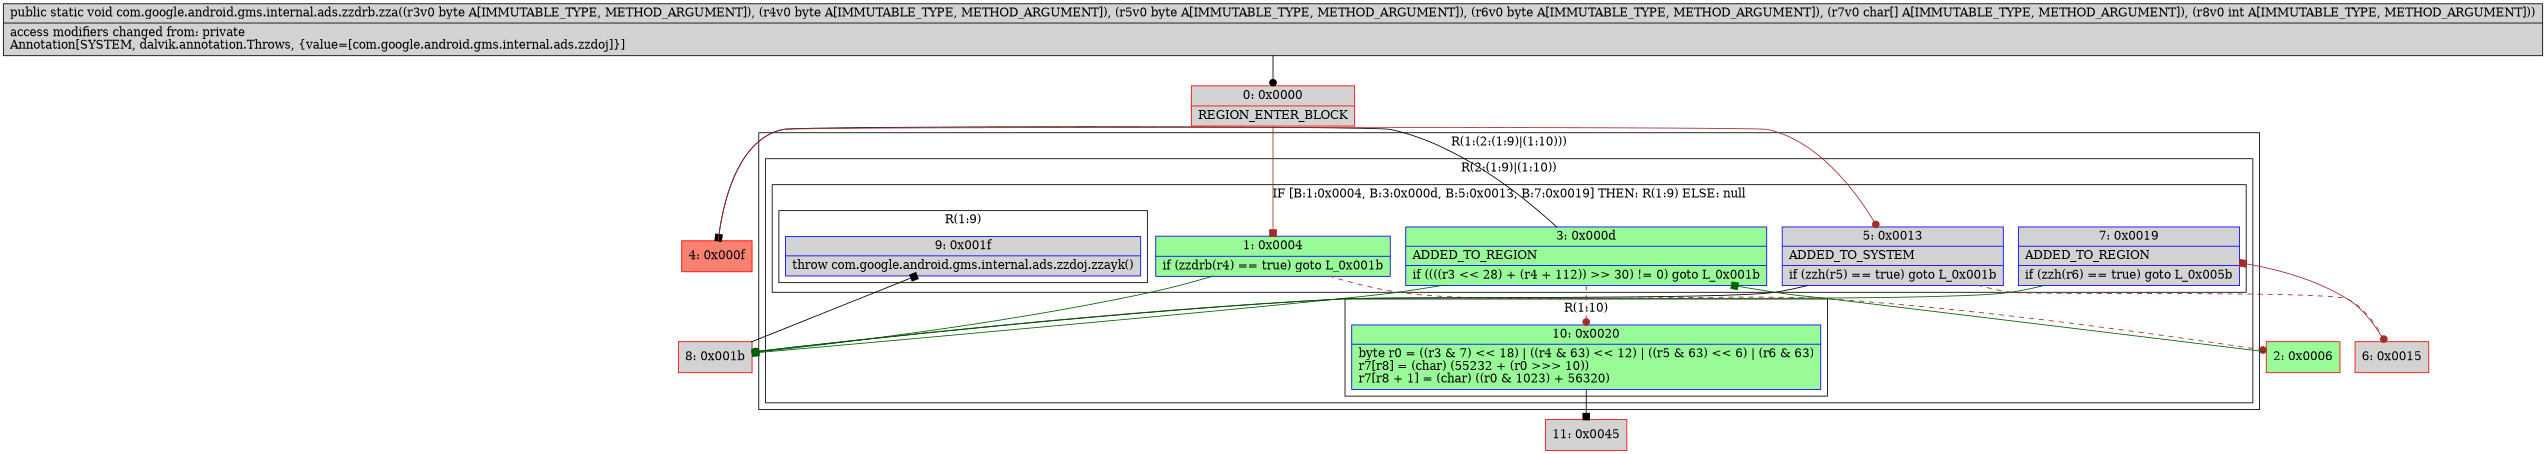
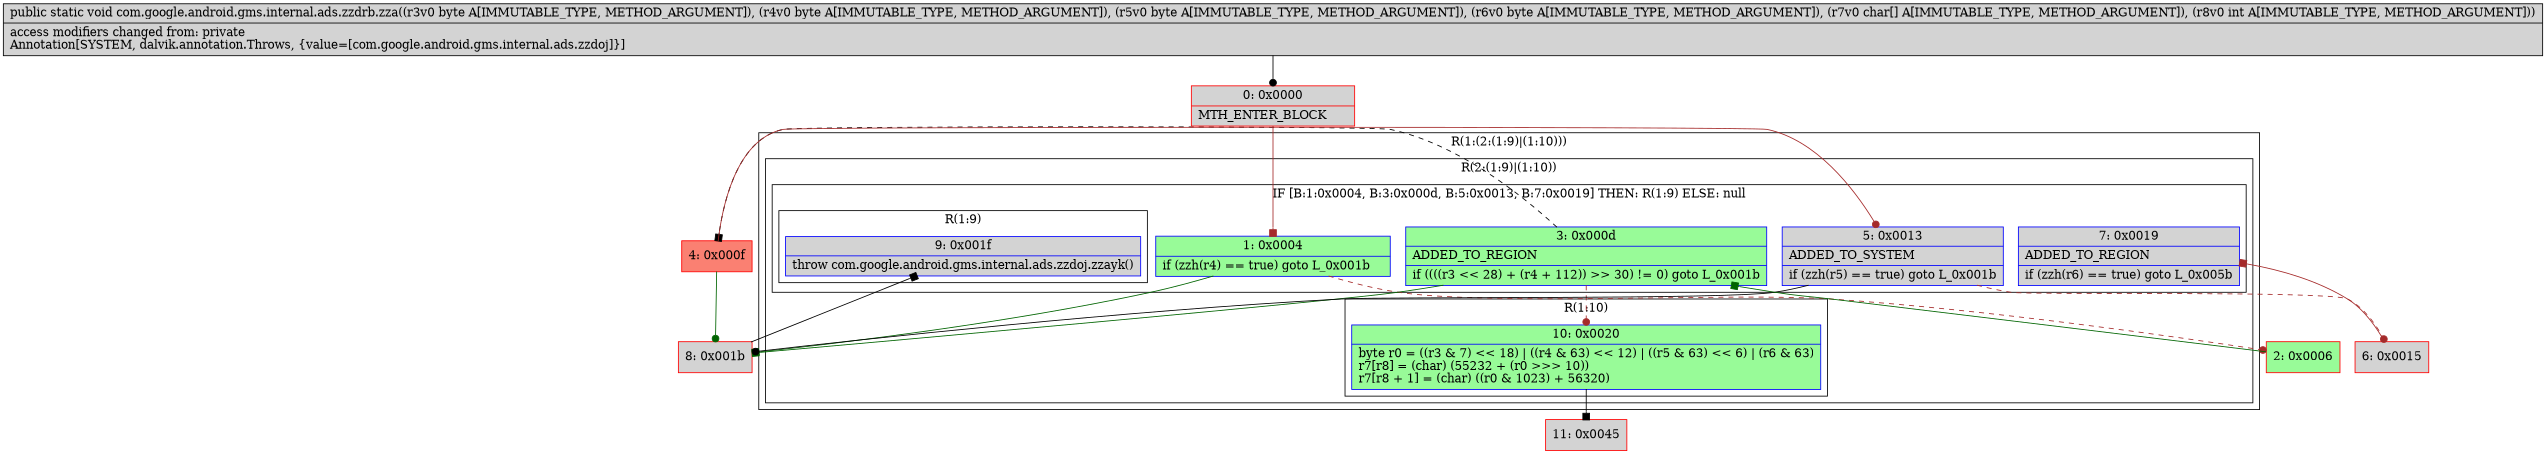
(1273, 116) -> (1263, 116)
(1120, 127) -> (1120, 127)
(1273, 266) -> (1266, 266)
(1401, 298) -> (716, 303)
